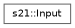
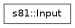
(37, 14) -> (37, 14)
